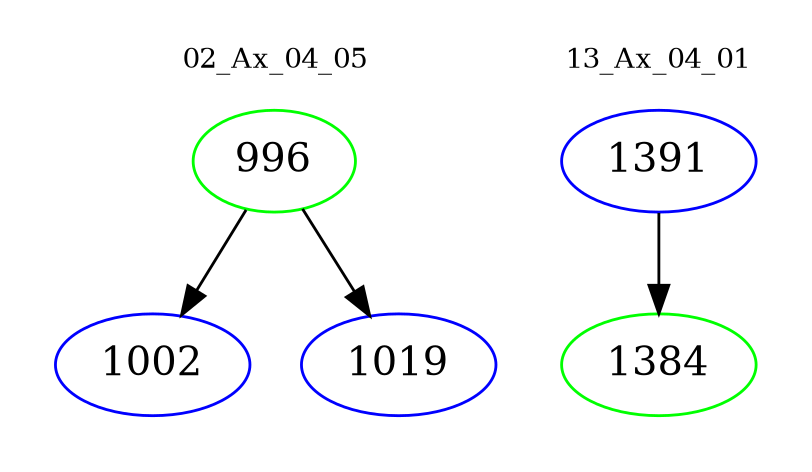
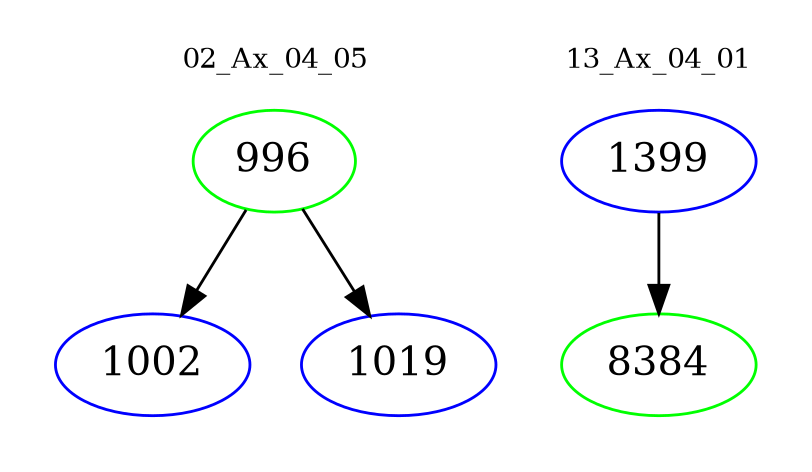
(659, 161) -> (659, 161)
(659, 365) -> (659, 365)
